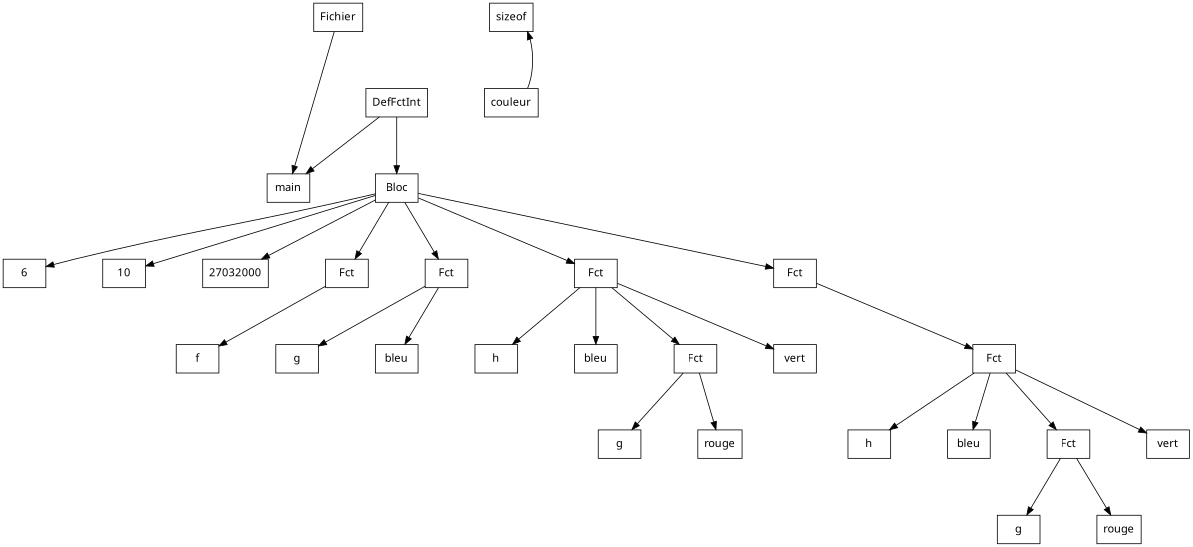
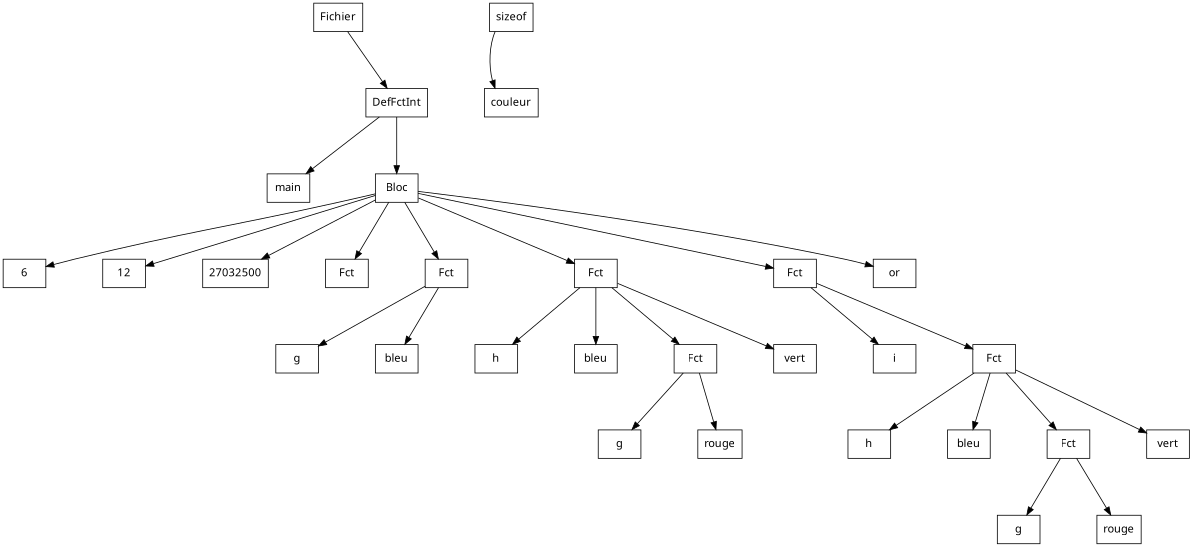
(533, 64) -> (490, 56)
(315, 99) -> (365, 57)
(124, 273) -> (124, 273)
(236, 273) -> (236, 273)
none -> (895, 273)
(198, 359) -> none
none -> (895, 359)
